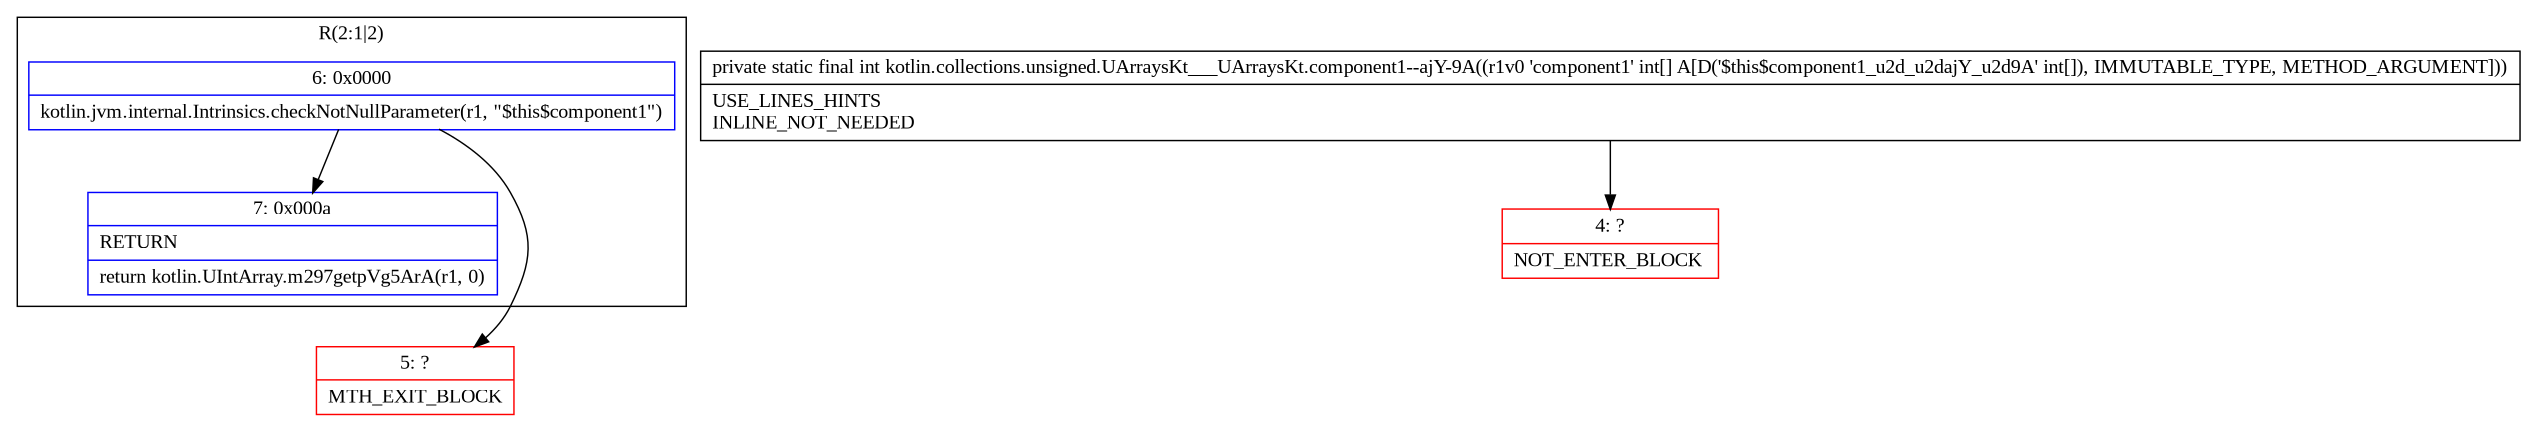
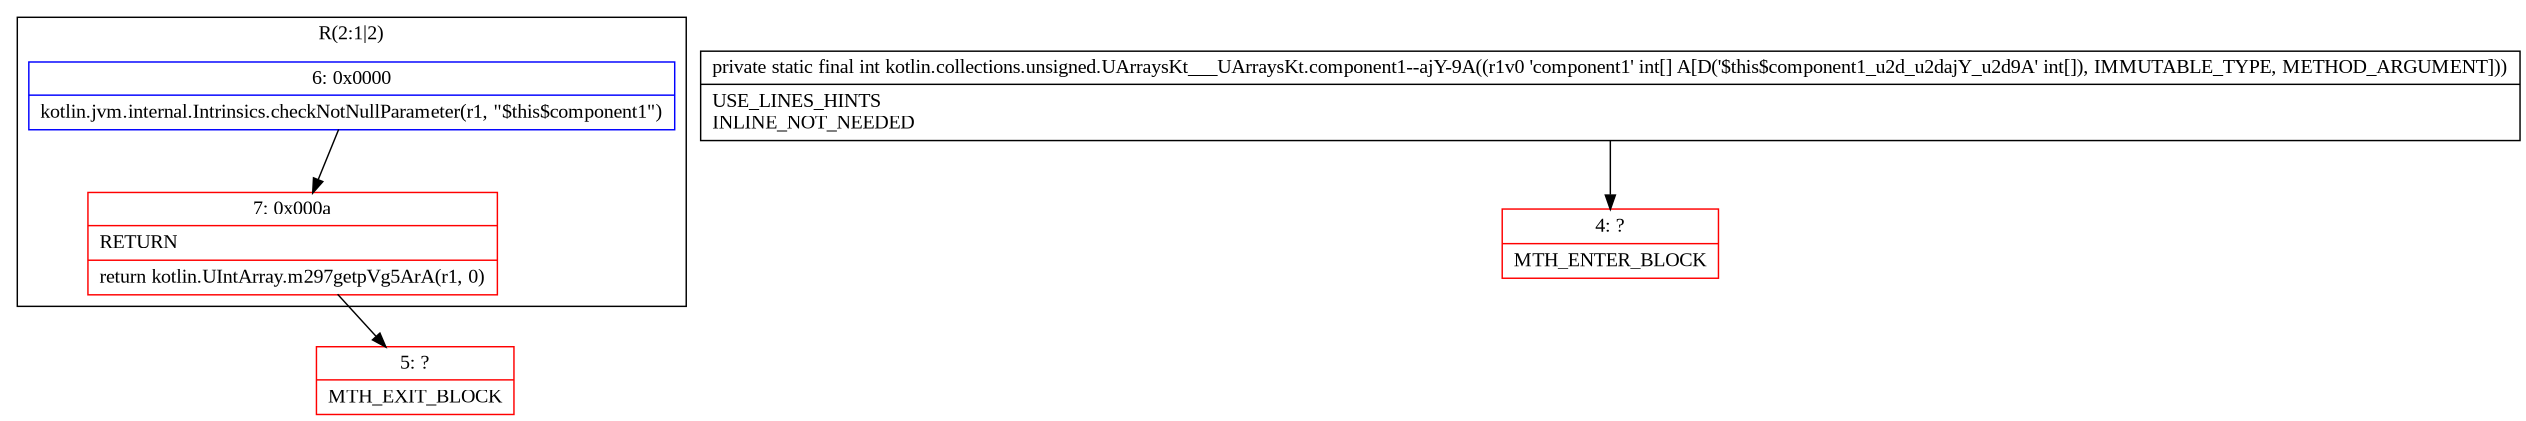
(524, 222) -> (357, 315)
(293, 244) -> (293, 244)
(1608, 260) -> (1610, 260)
